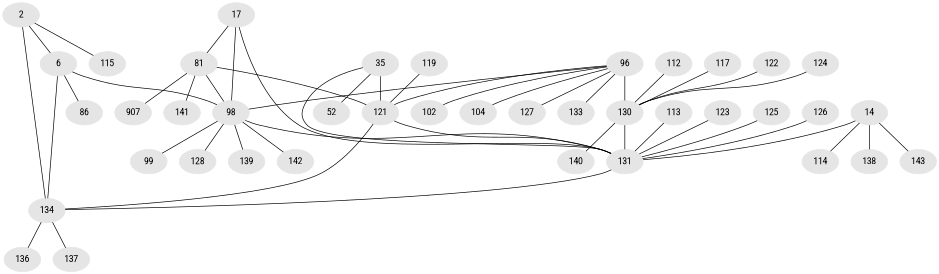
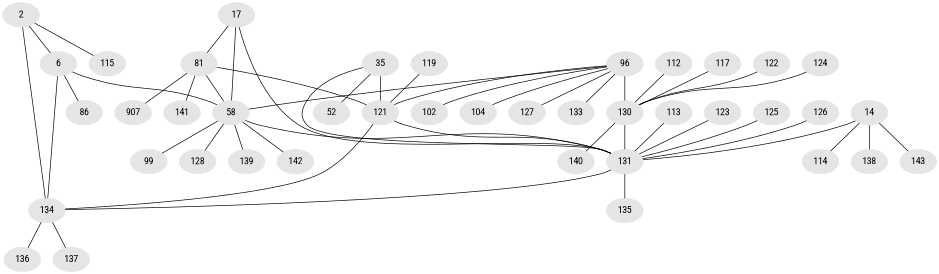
(231, 113) -> (231, 113)
none -> (625, 211)
